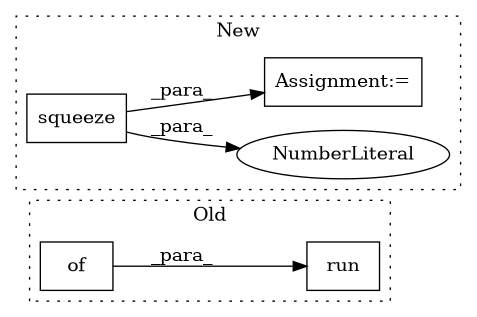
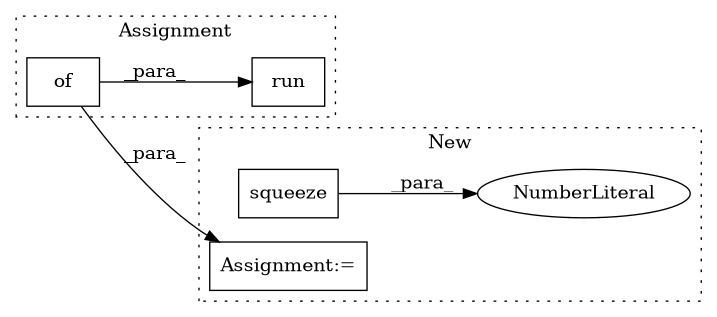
(189, 103) -> (139, 176)
(210, 216) -> (176, 32)
